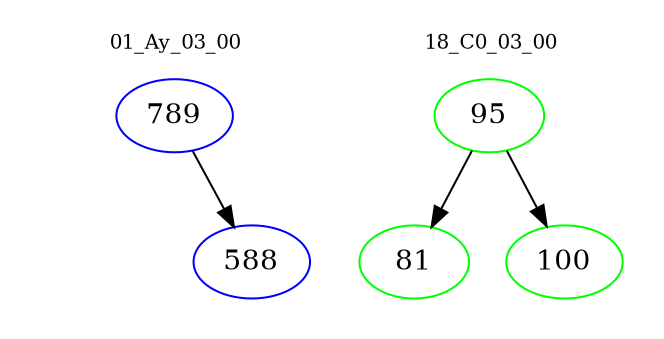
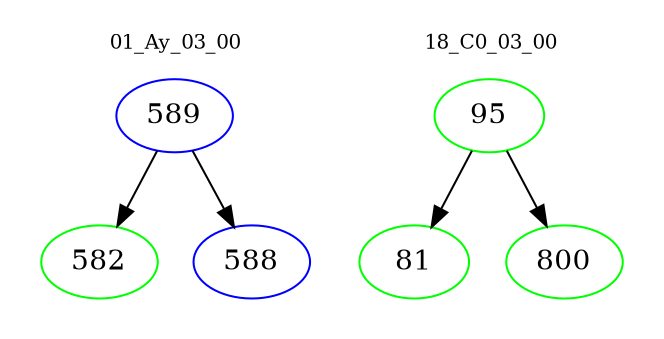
(175, 116) -> (175, 116)
none -> (99, 262)
(564, 262) -> (564, 262)
